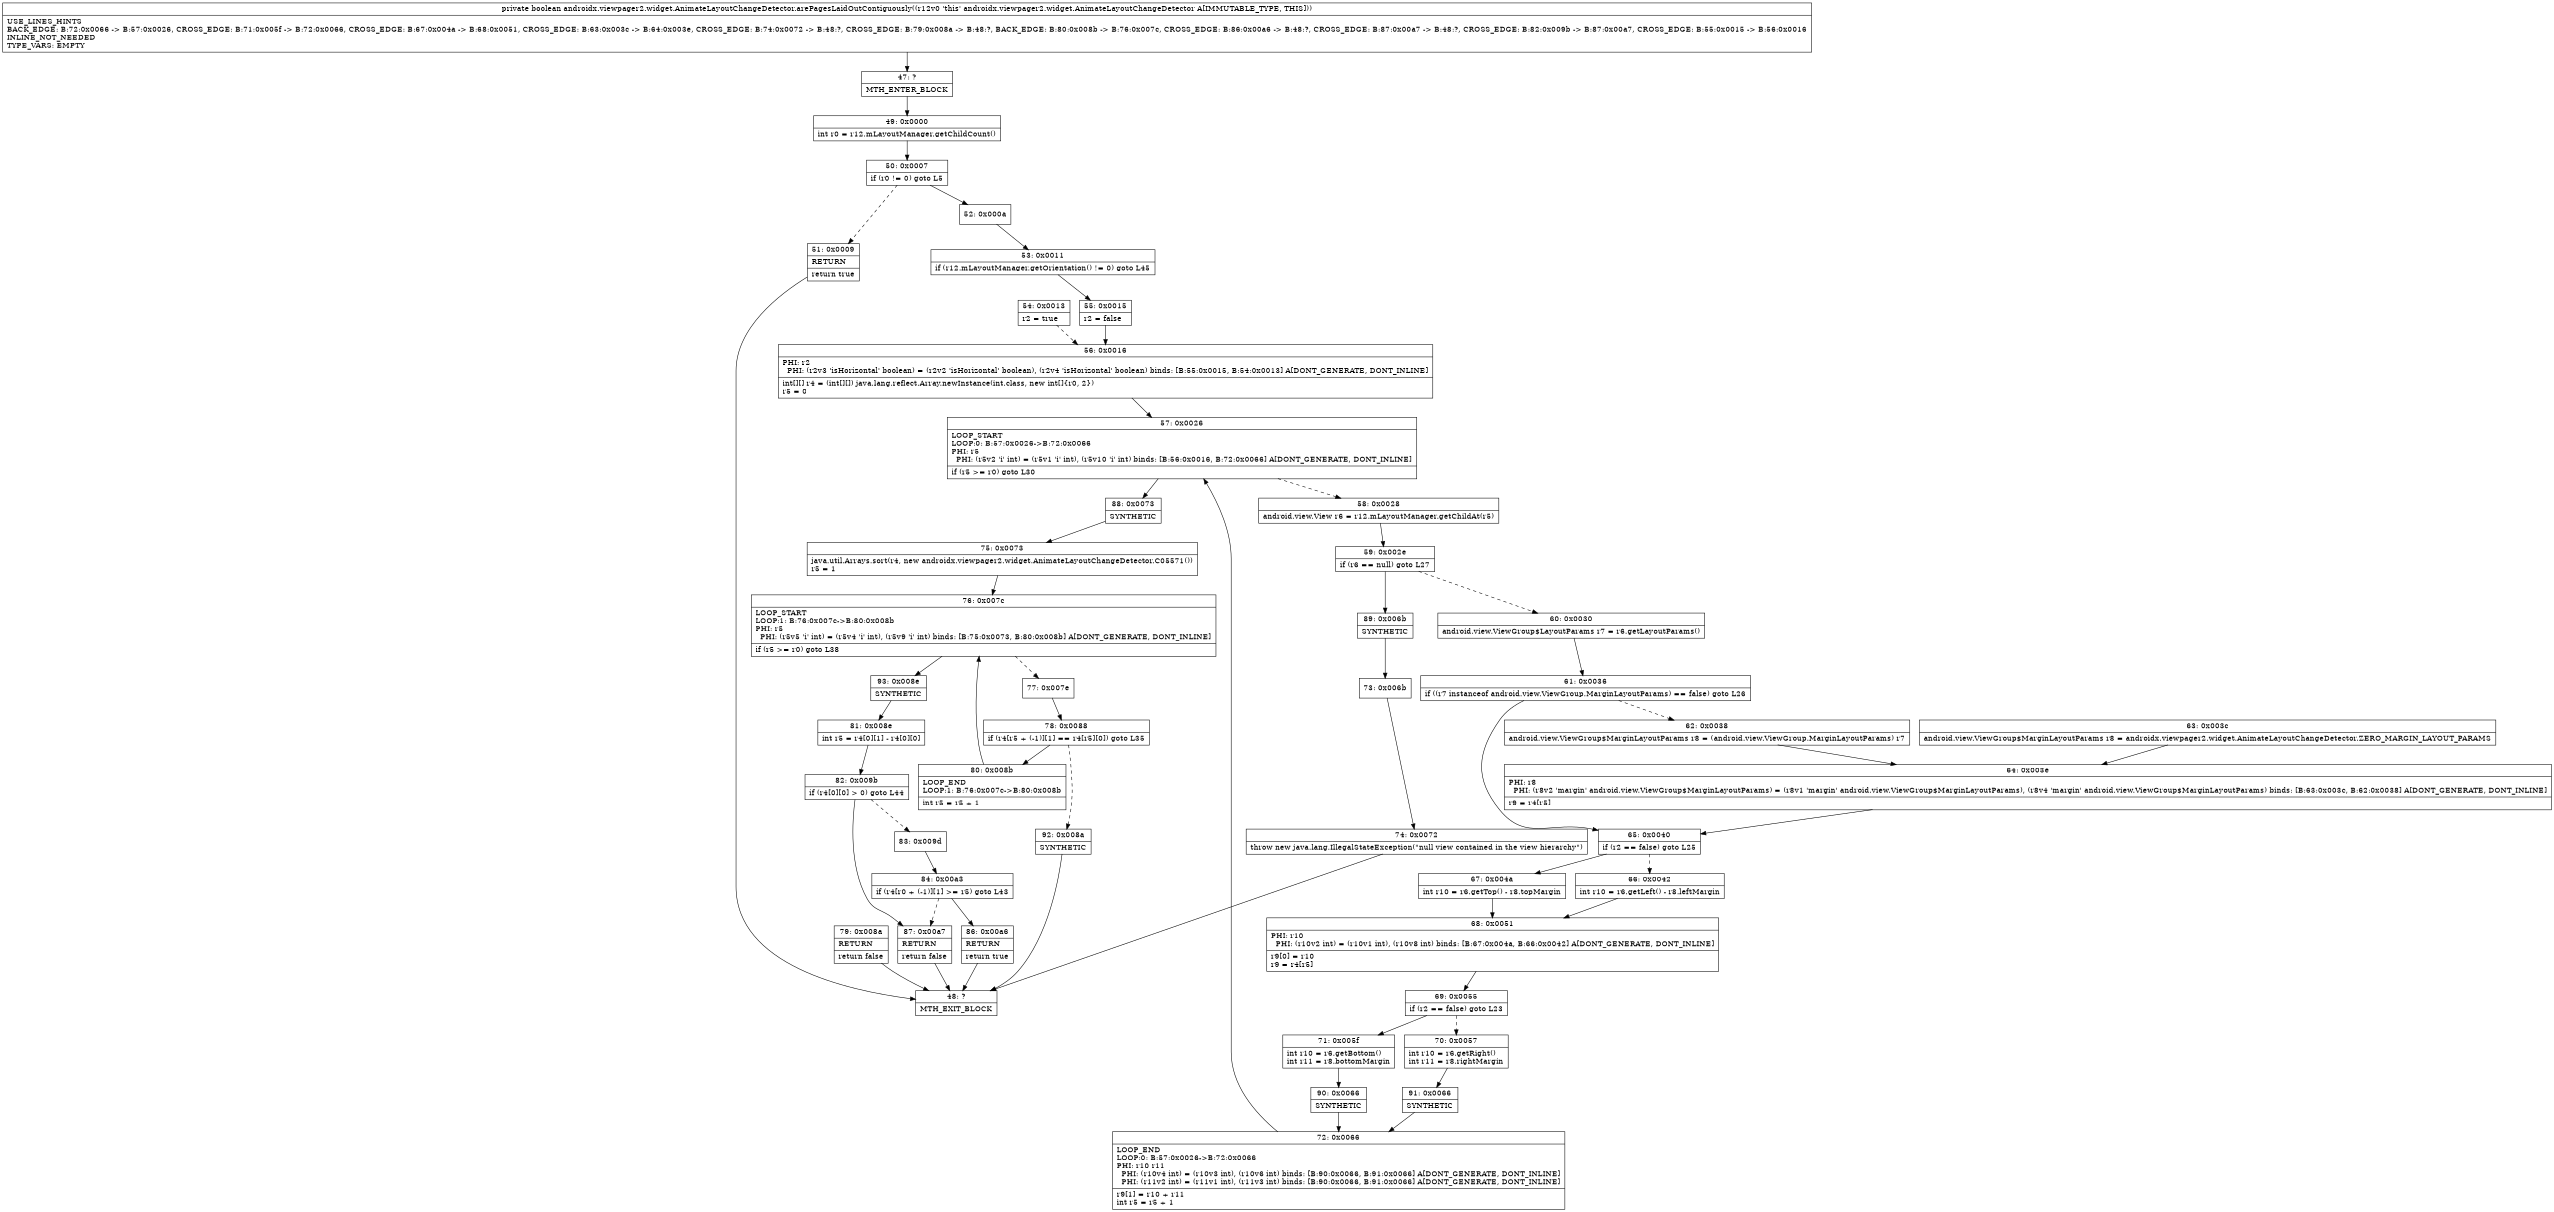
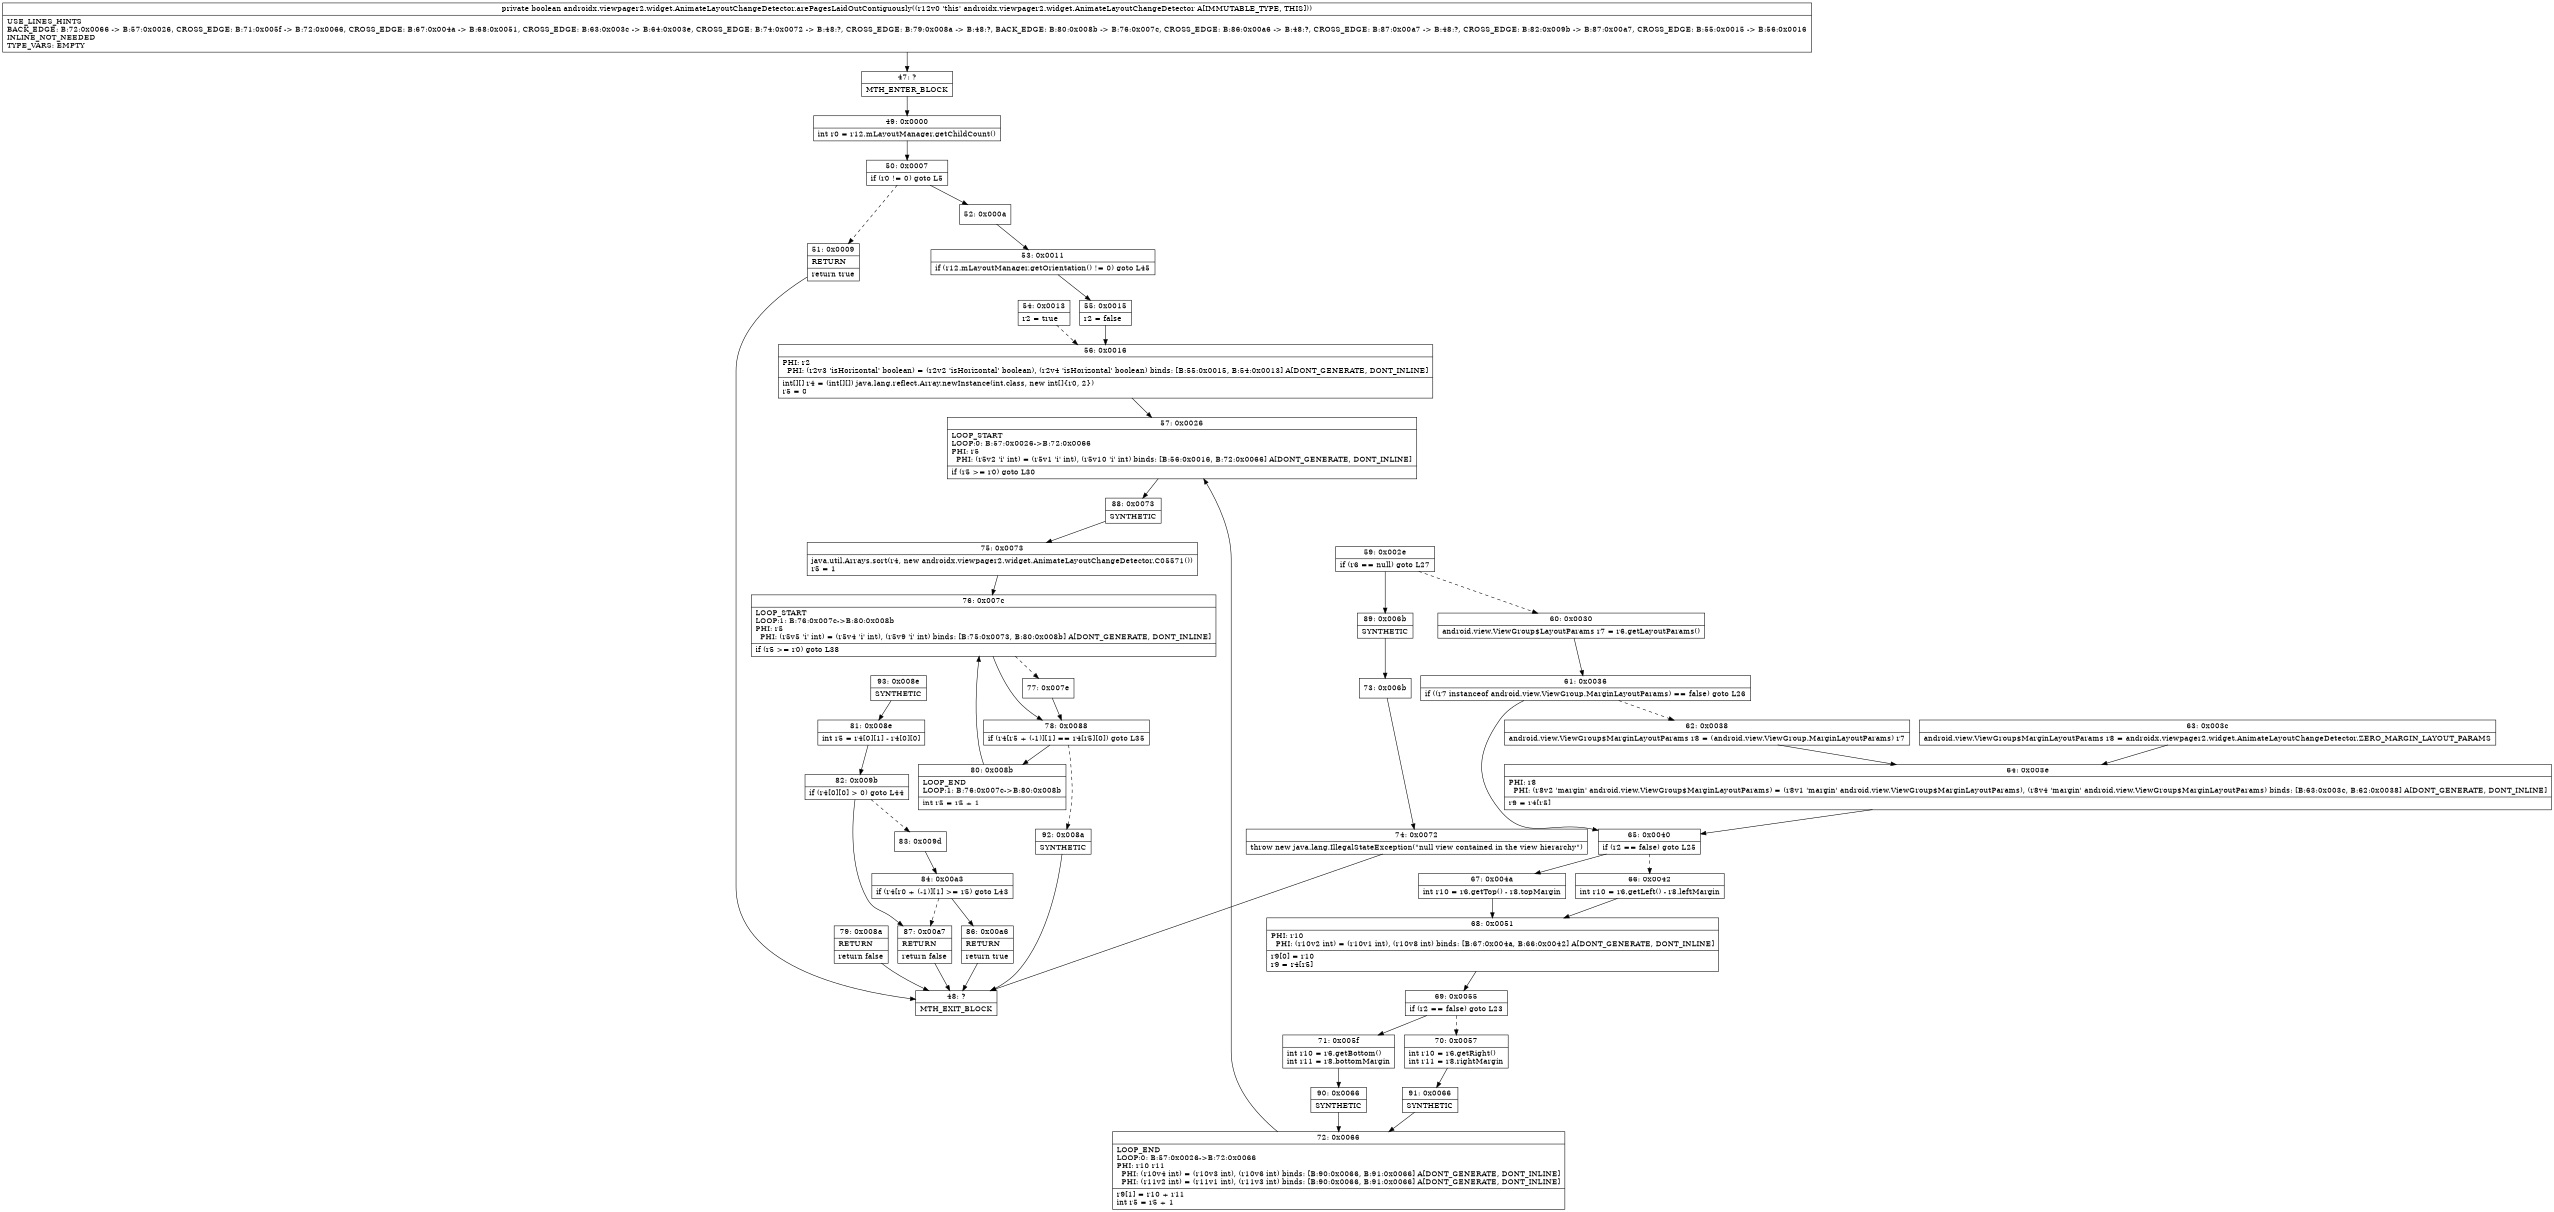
(1379, 511) -> none
(931, 664) -> (1010, 691)
